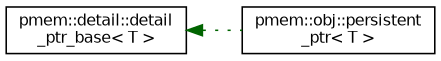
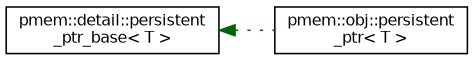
(96, 30) -> (113, 30)
